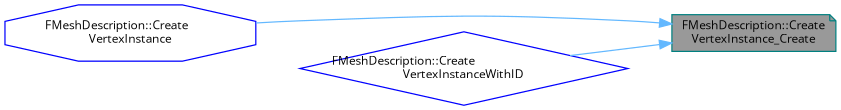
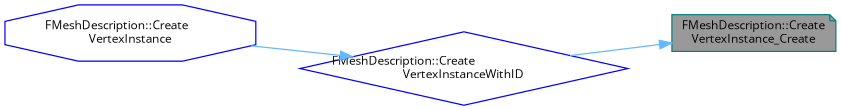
(458, 16) -> (296, 51)
